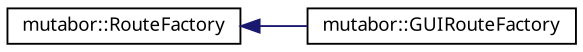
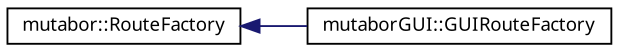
(442, 26) -> (459, 26)
